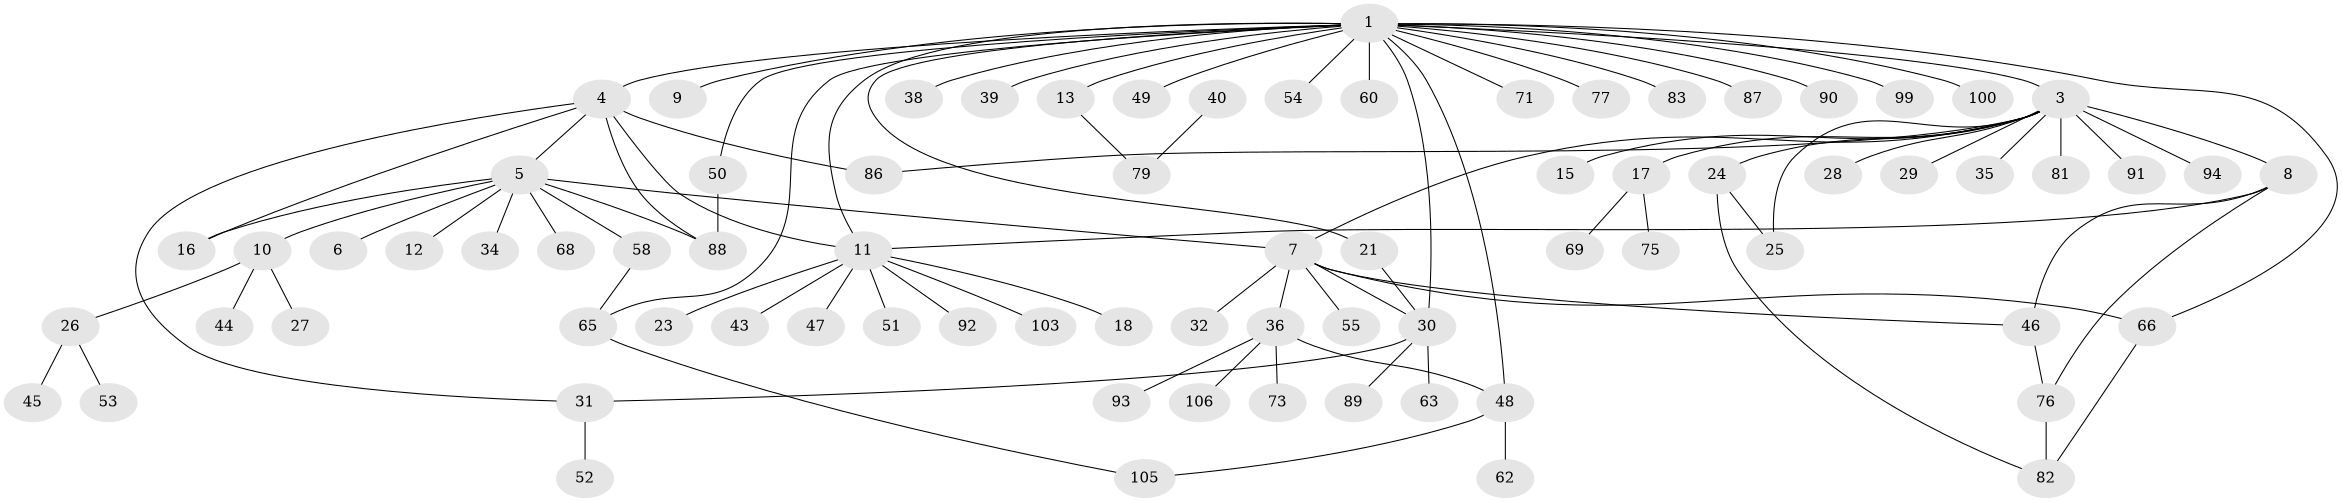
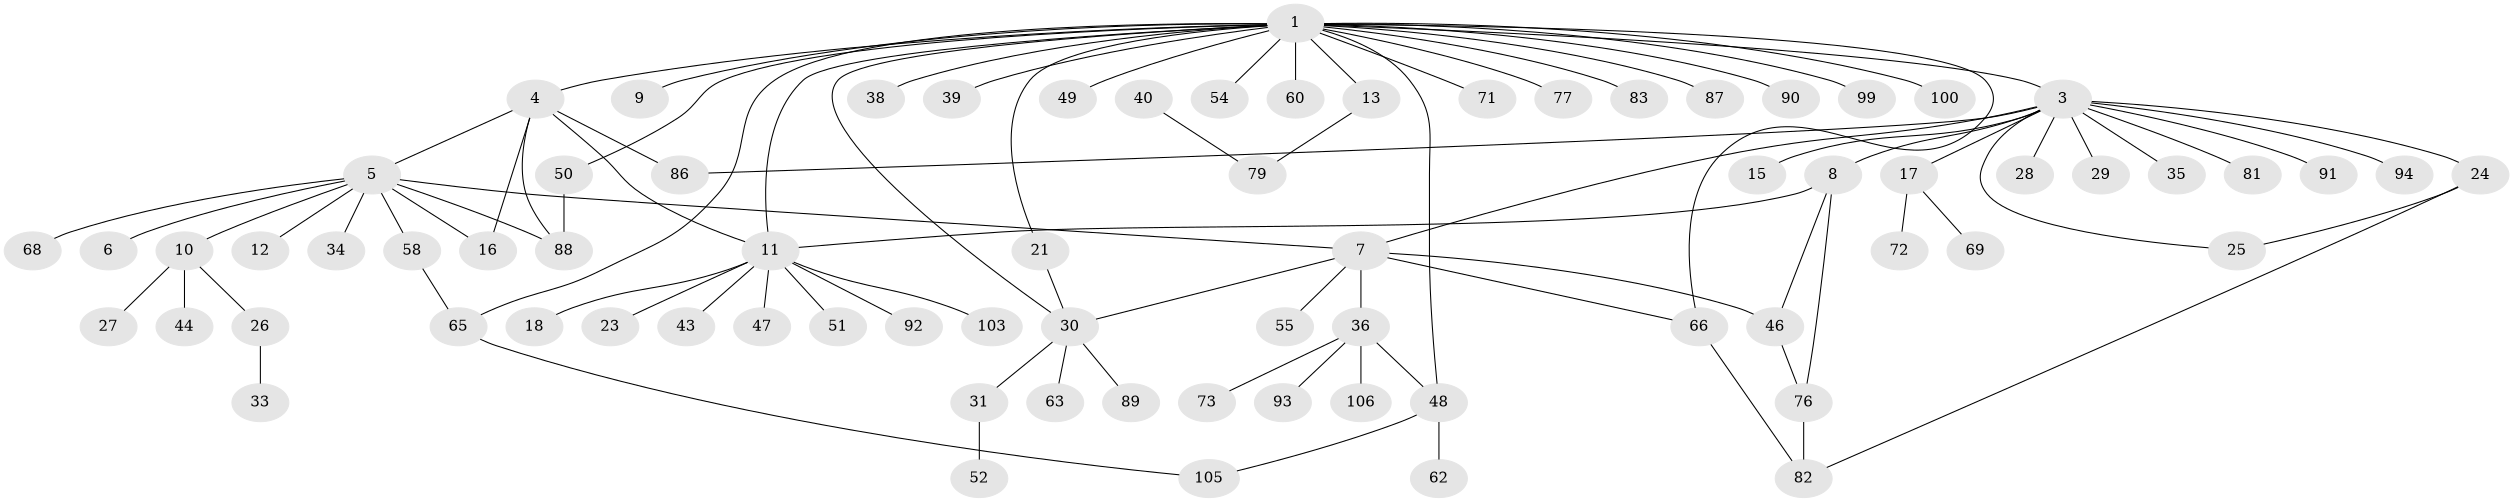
(1651, 251) -> (1900, 251)
(137, 260) -> none
(1200, 327) -> none
(33, 403) -> none
(109, 403) -> (260, 403)
